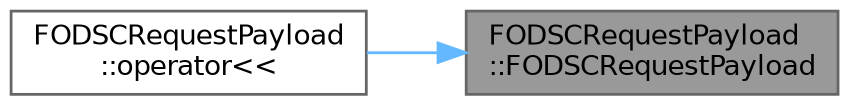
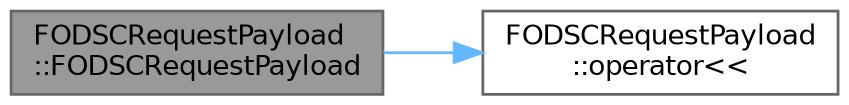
(402, 53) -> (419, 53)
